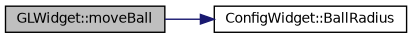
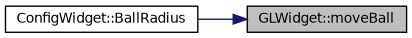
(183, 19) -> (216, 19)
